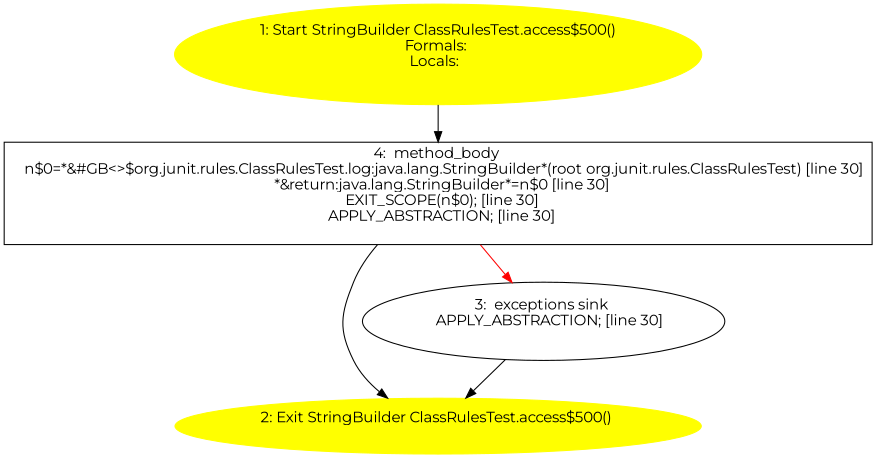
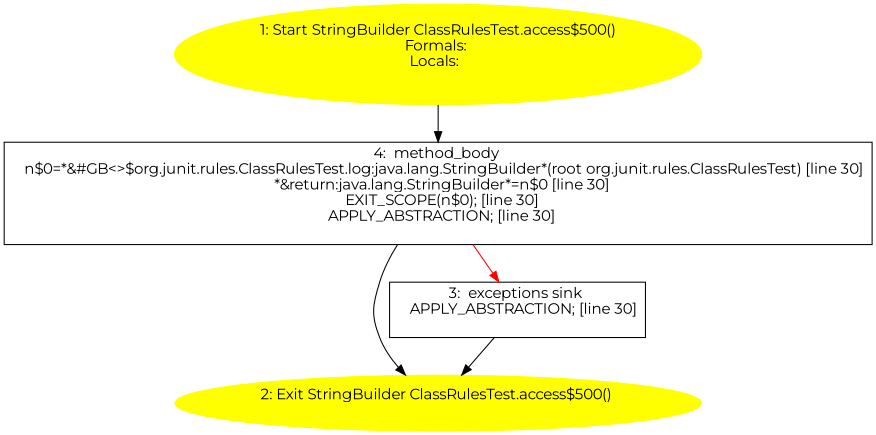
(544, 321) -> (518, 310)
